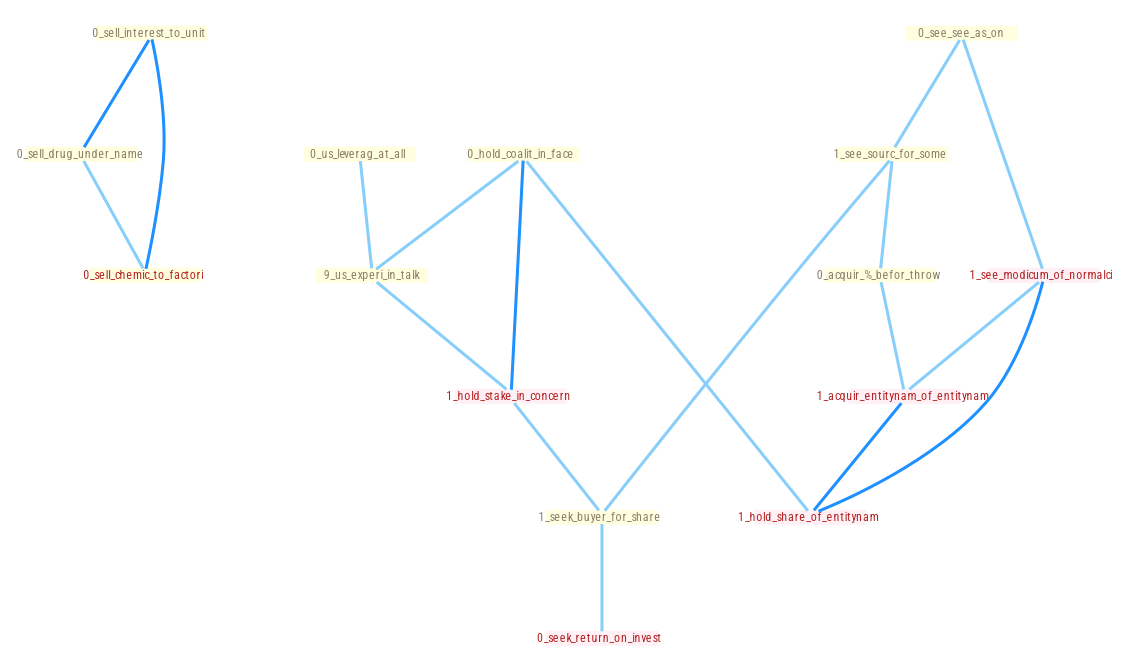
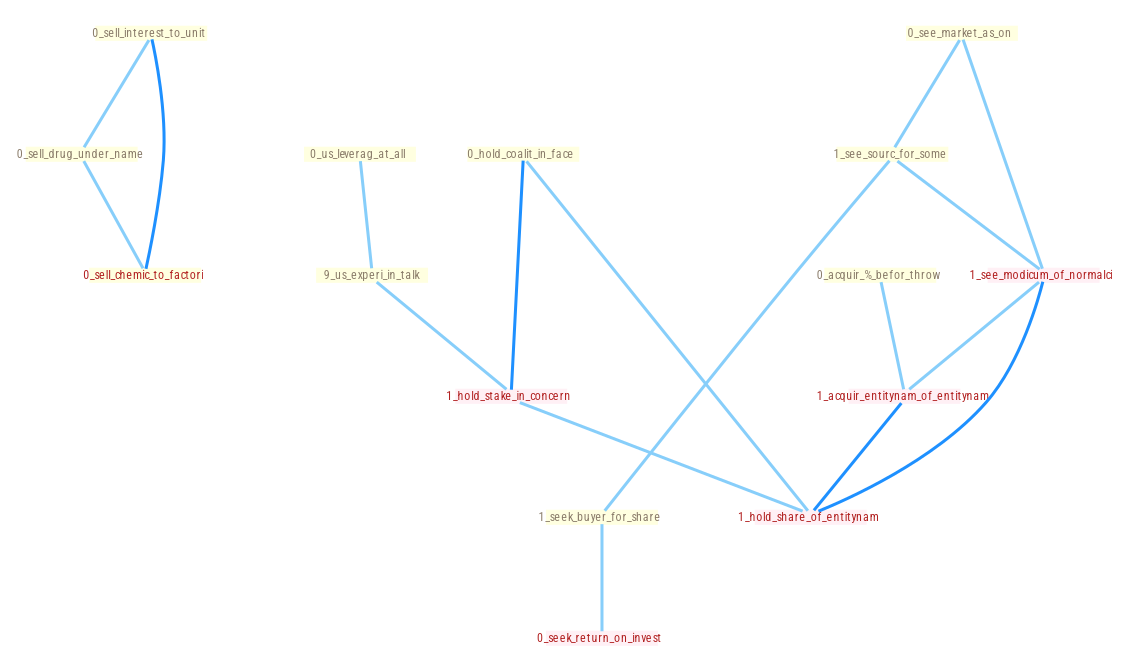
(962, 33) -> (962, 33)
(117, 94) -> (117, 94)
(447, 215) -> none
(886, 215) -> (968, 215)
(557, 457) -> (675, 462)
